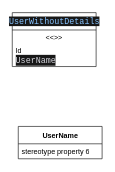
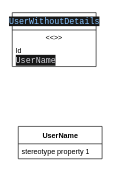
(62, 152) -> (62, 152)
